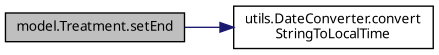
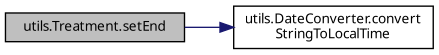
(95, 27) -> (95, 27)
